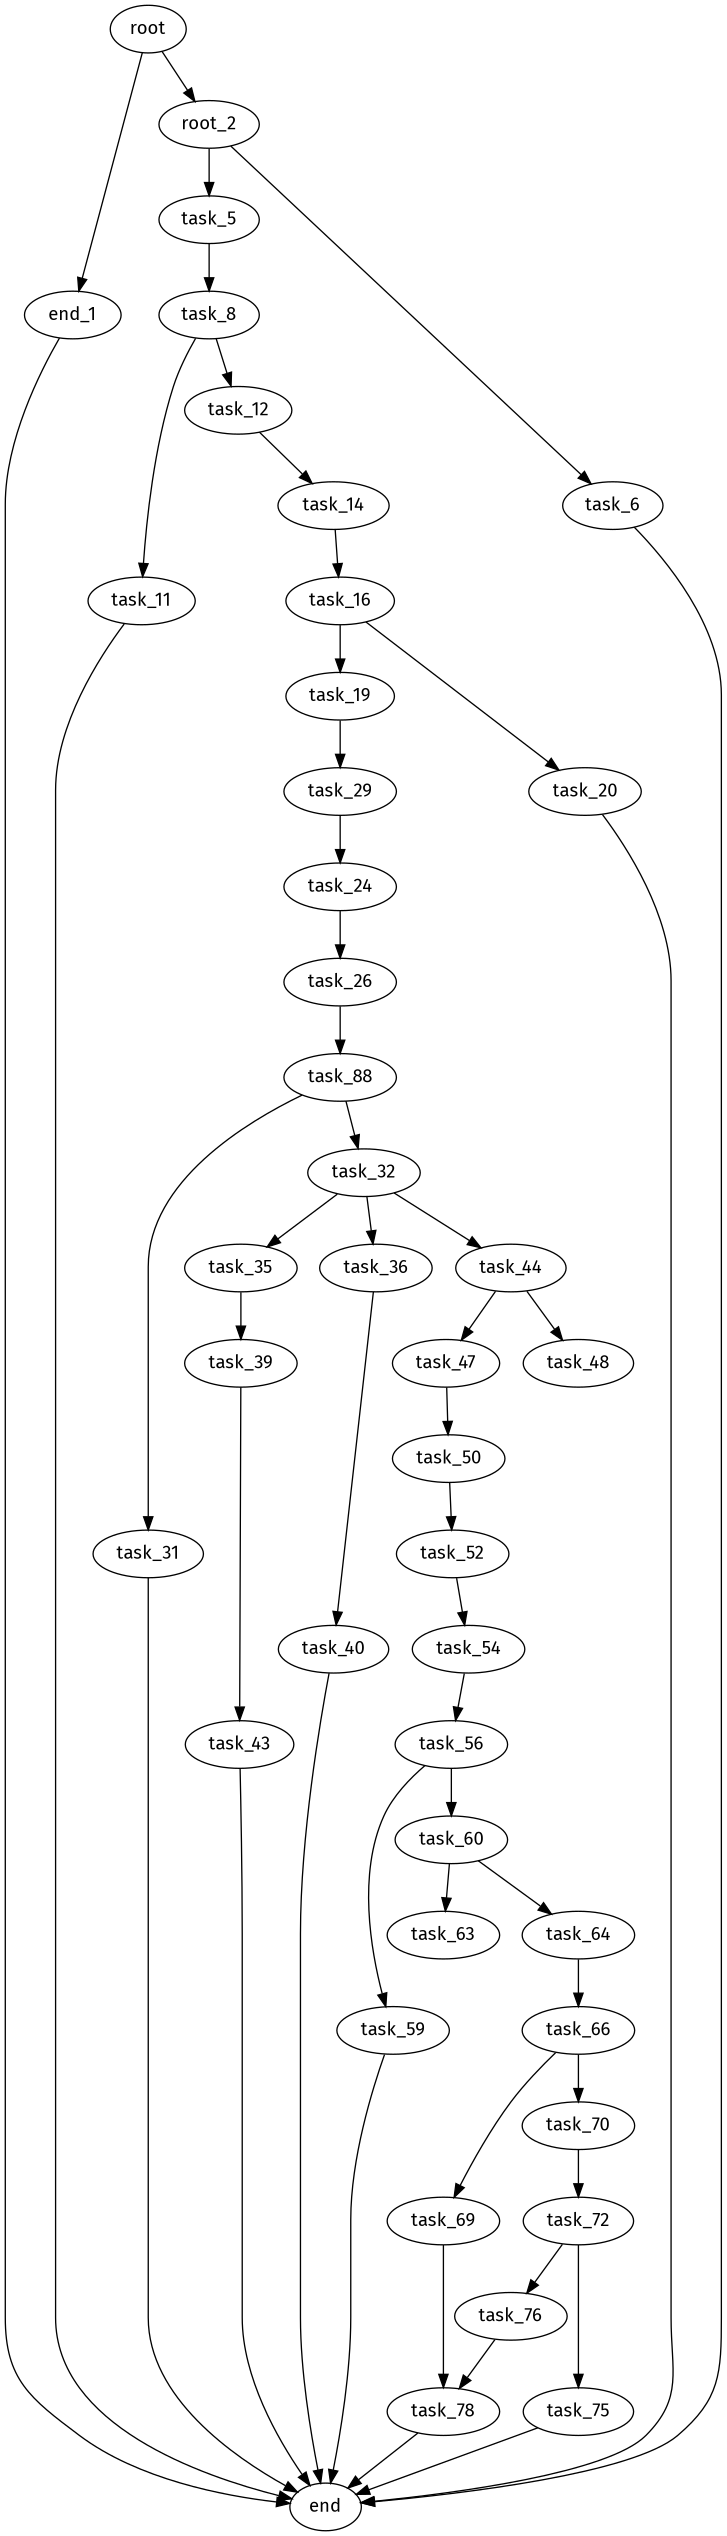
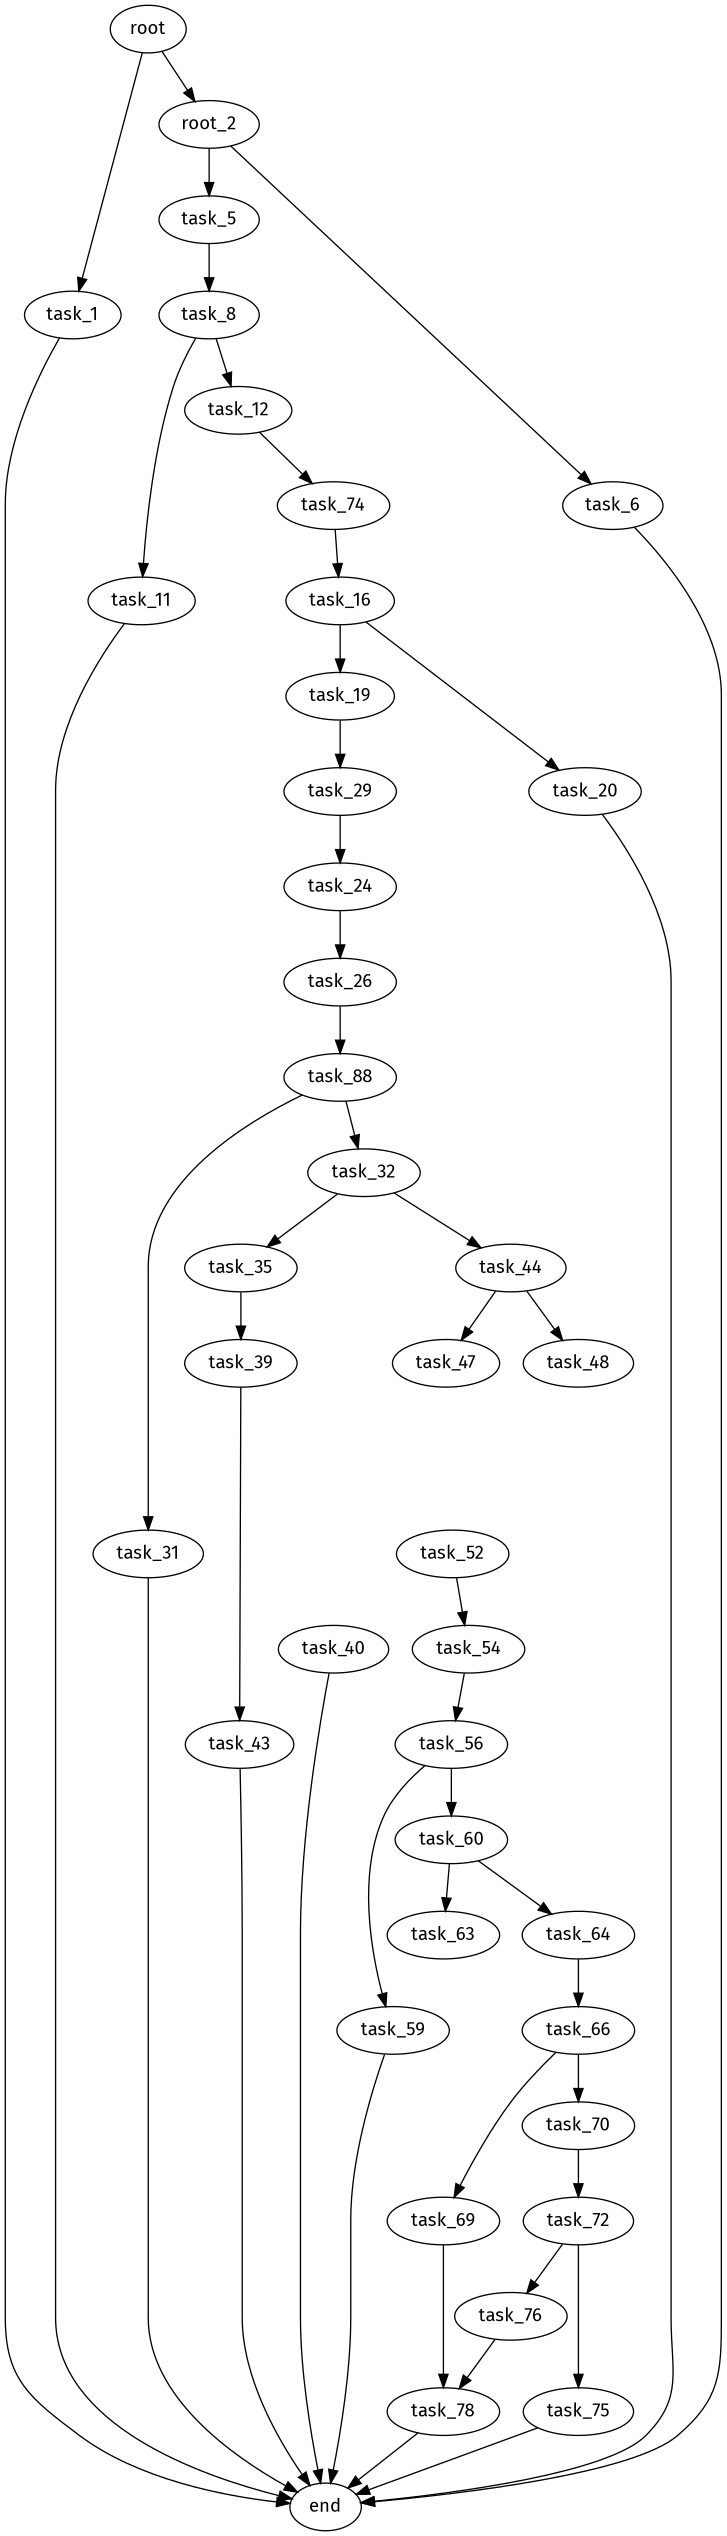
(73, 315) -> (73, 315)
(334, 506) -> (334, 506)
(376, 1268) -> none
(449, 1459) -> none
